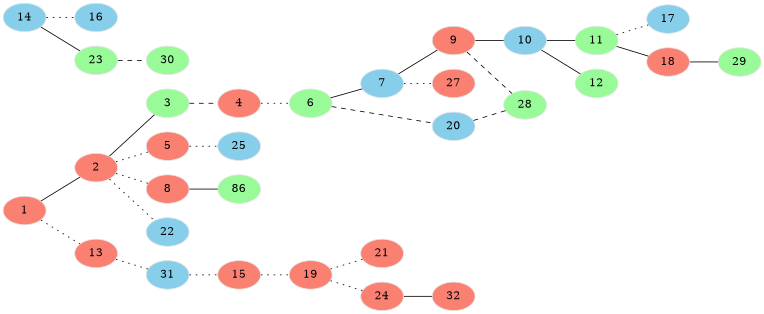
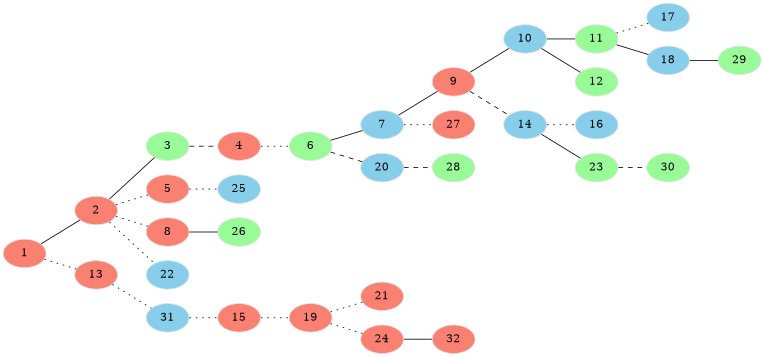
(668, 62) -> (668, 60)
(489, 73) -> (489, 103)
(239, 189) -> (239, 232)
